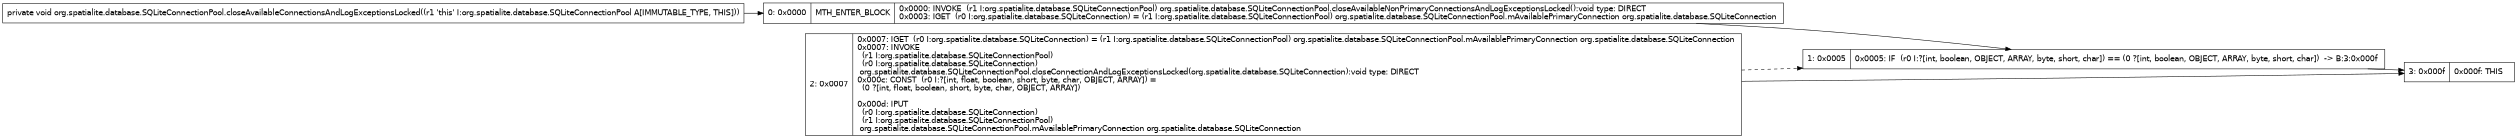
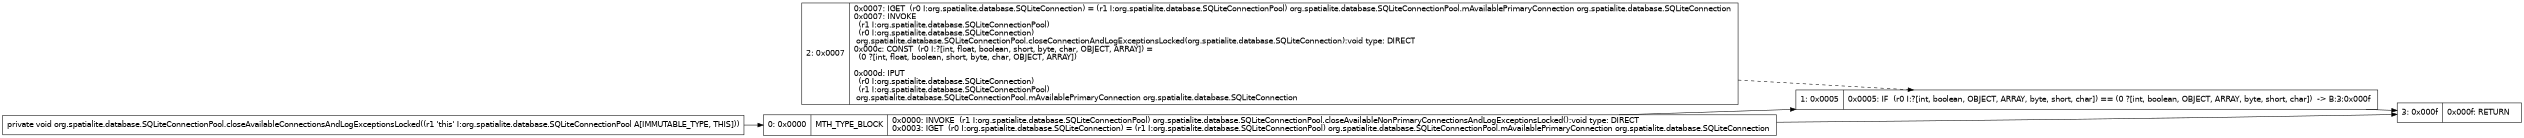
(853, 13) -> (849, 125)
(2482, 72) -> (2482, 112)
(2070, 78) -> (2084, 119)
